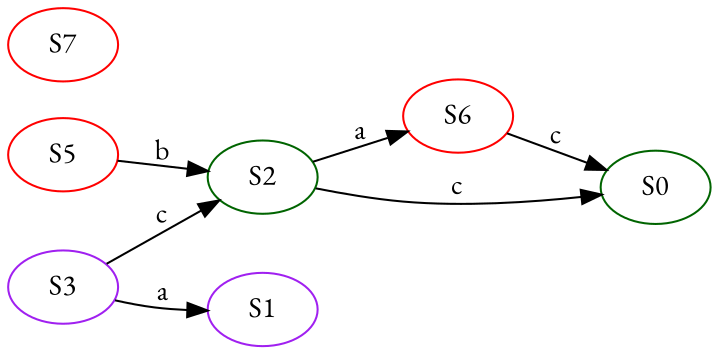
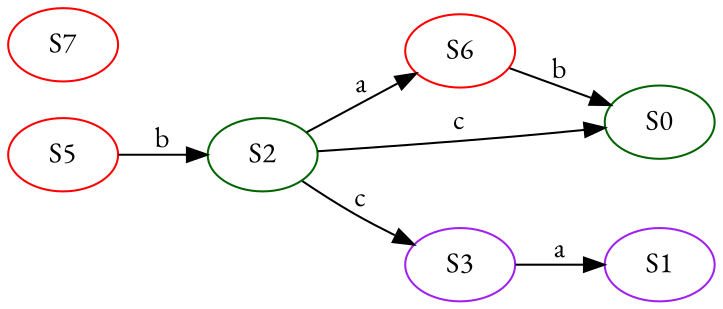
(557, 135) -> (560, 70)
(154, 237) -> (348, 210)
